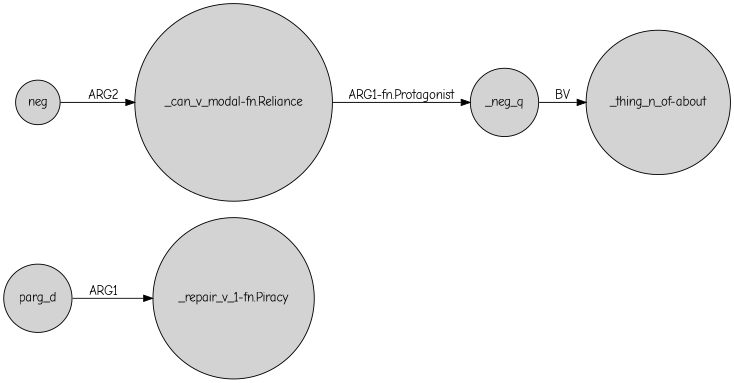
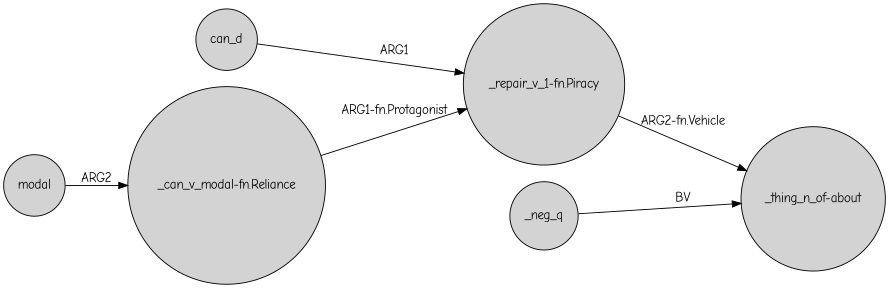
(38, 102) -> (34, 185)
(397, 102) -> (390, 134)
none -> (679, 142)
(38, 298) -> (227, 40)
